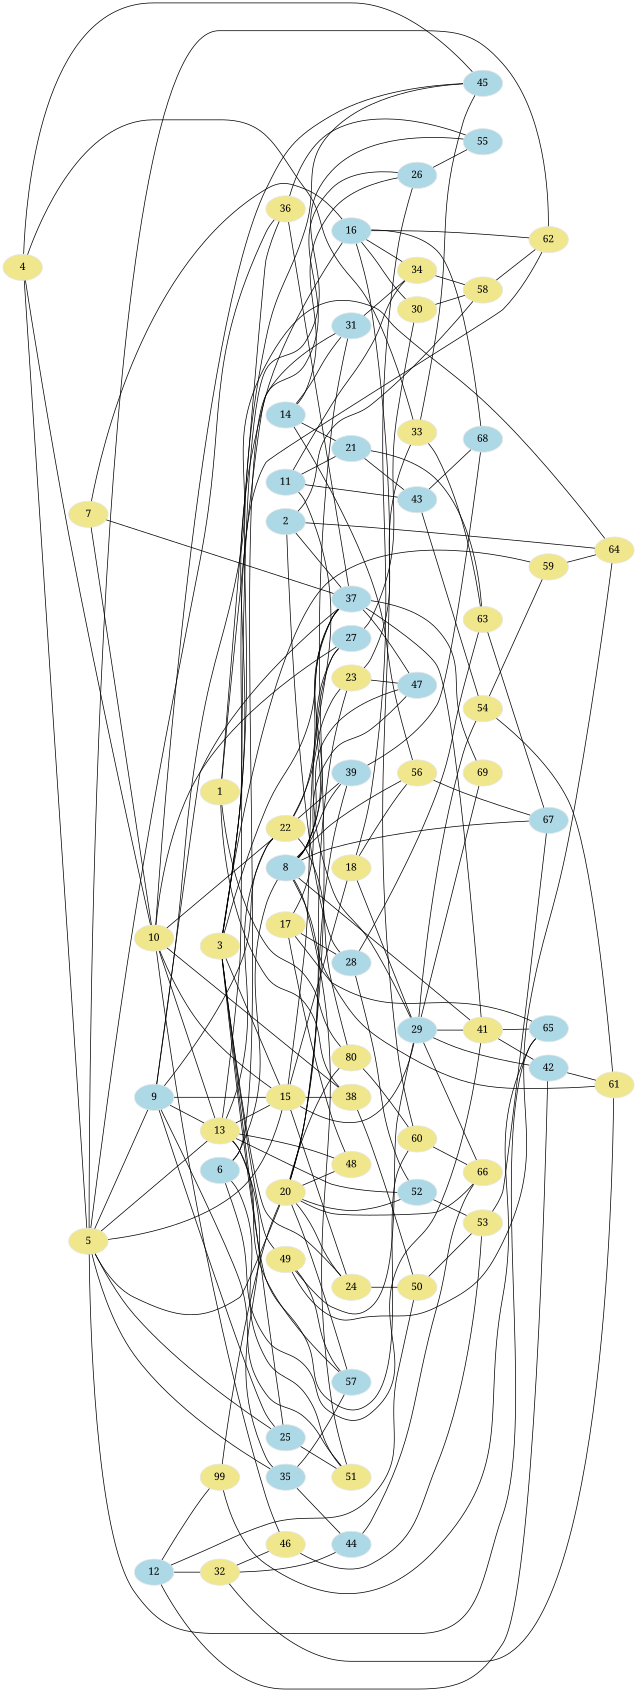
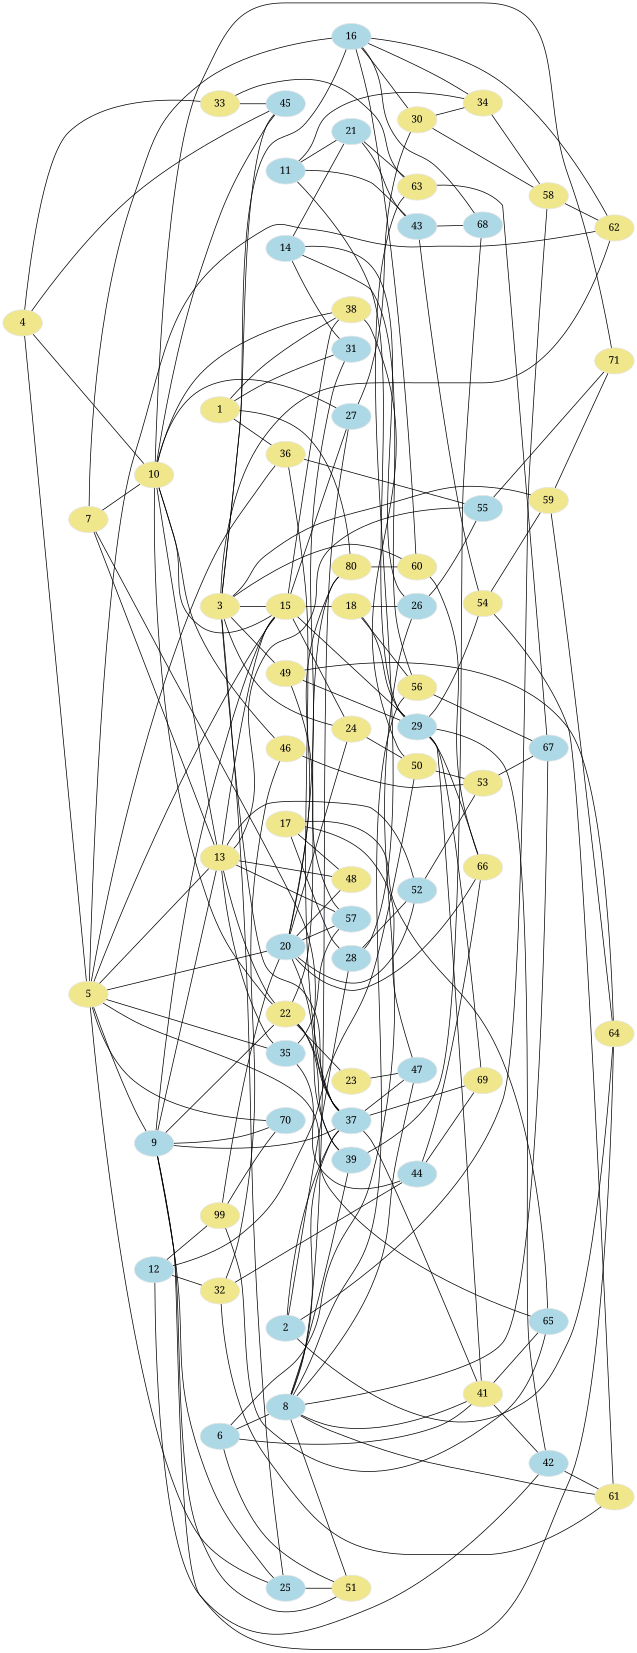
(384, 298) -> (450, 111)
none -> (614, 361)
(389, 557) -> none
none -> (154, 688)
(319, 935) -> none
none -> (286, 1121)
none -> (450, 1127)
(286, 1192) -> (286, 947)
